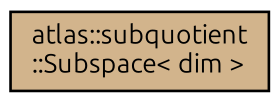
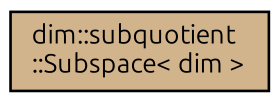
(140, 51) -> (140, 51)
